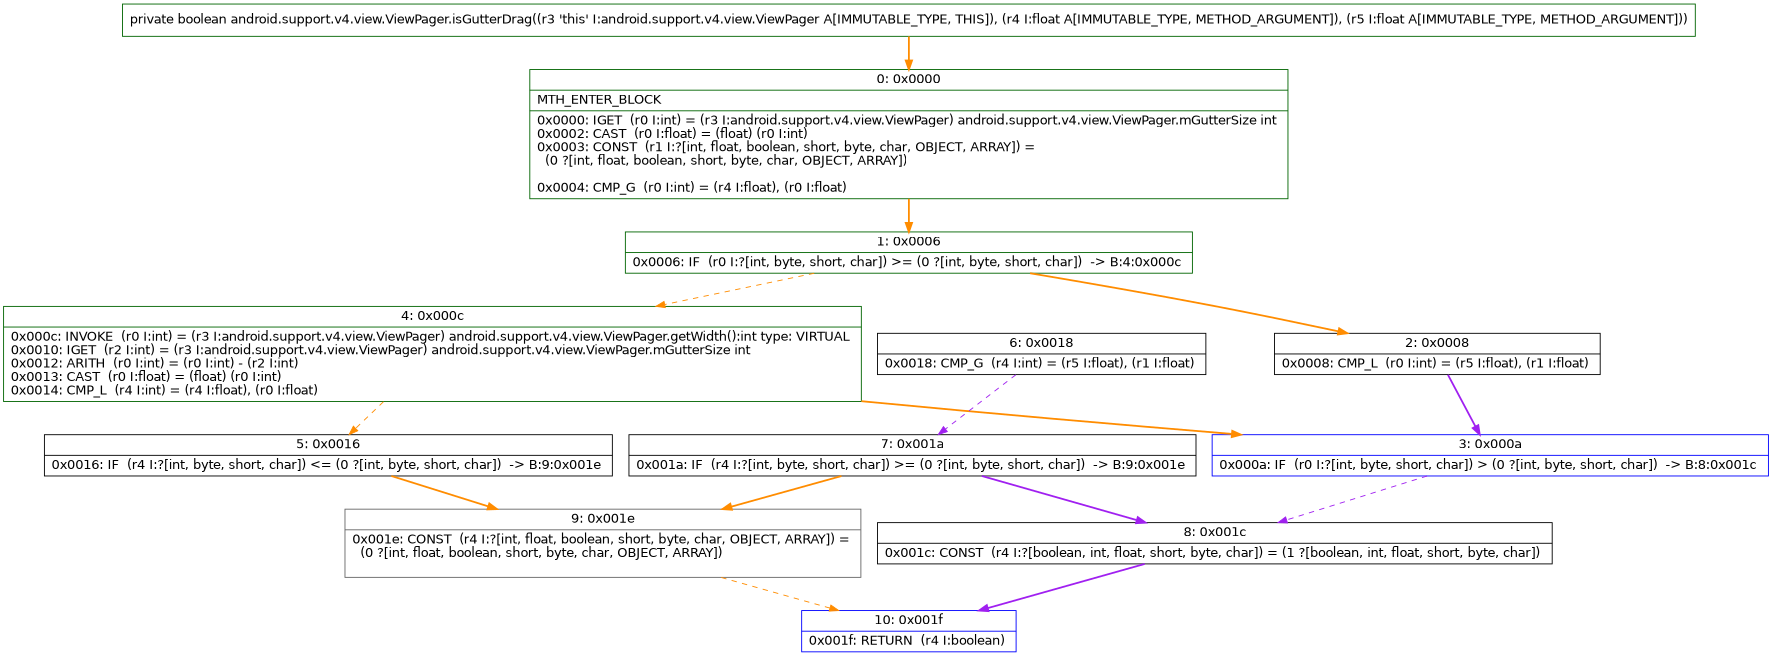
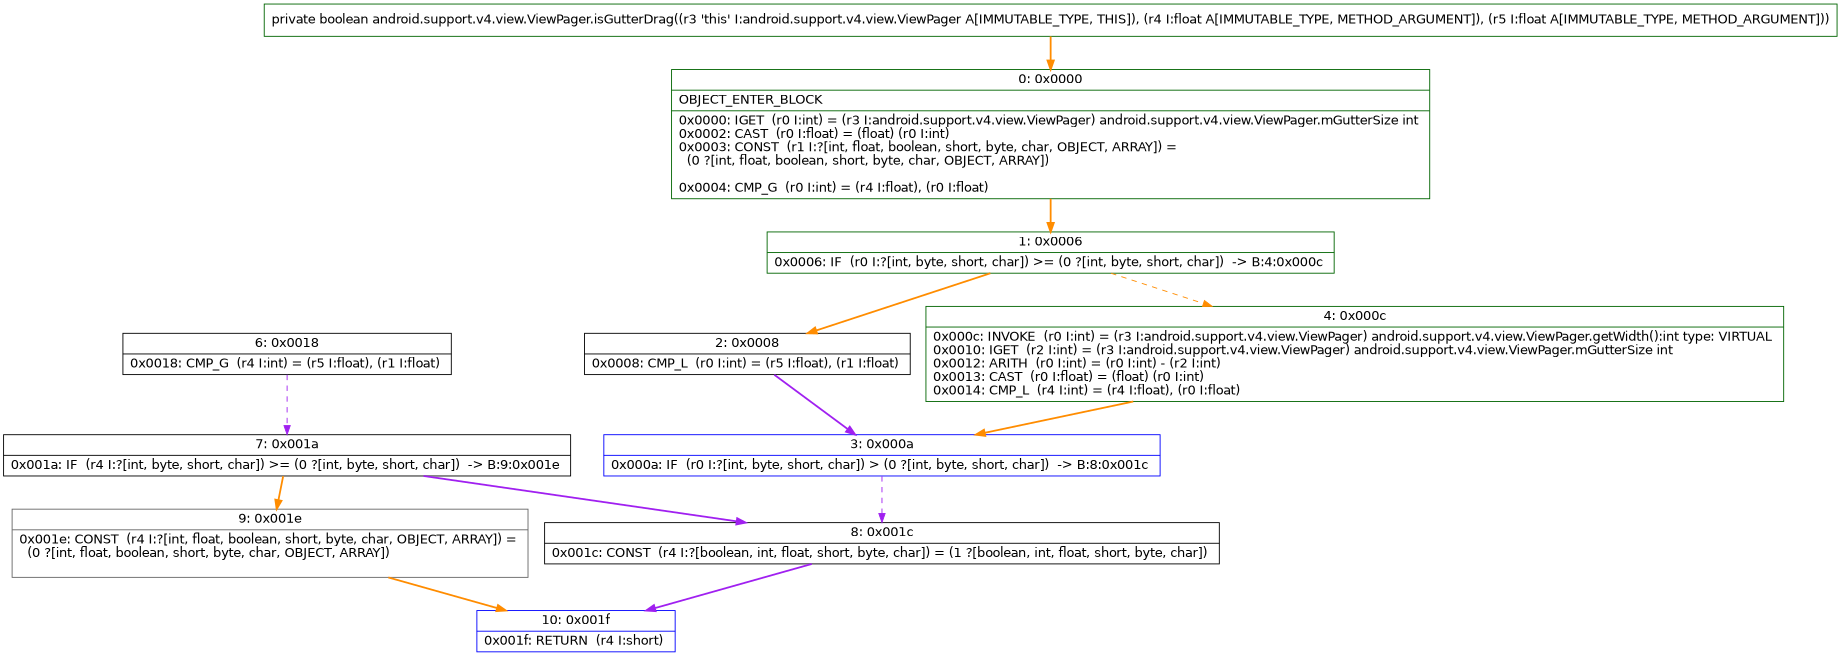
(599, 100) -> (751, 100)
(328, 455) -> none
(776, 593) -> (443, 593)
(909, 641) -> (576, 641)
